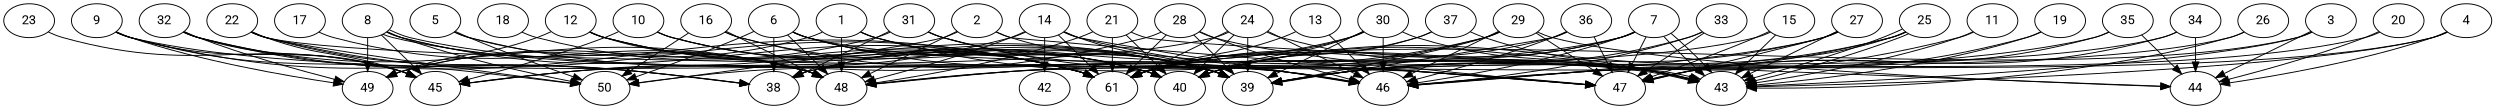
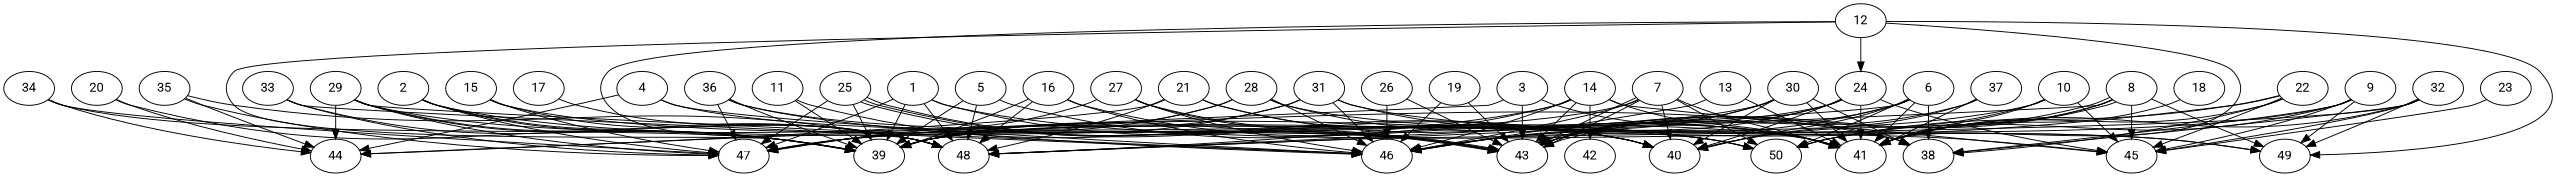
(871, 55) -> (1861, 50)
(1112, 88) -> (1861, 156)
